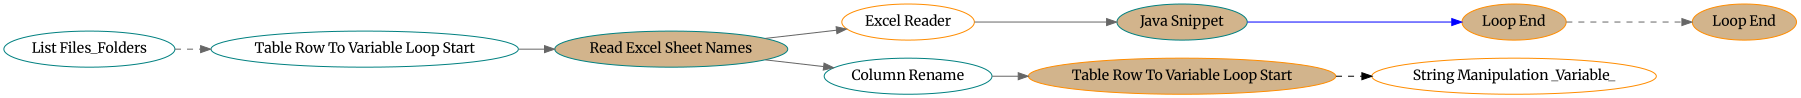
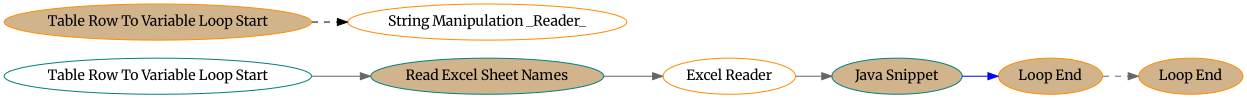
(89, 49) -> none
(908, 76) -> none
(1514, 76) -> (487, 22)
